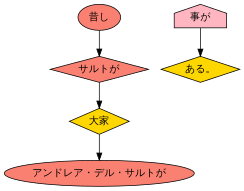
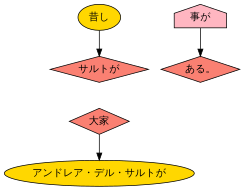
(99, 17) -> (99, 17)
(200, 69) -> (200, 69)
(99, 92) -> none
(99, 121) -> (99, 121)
(99, 173) -> (99, 173)
